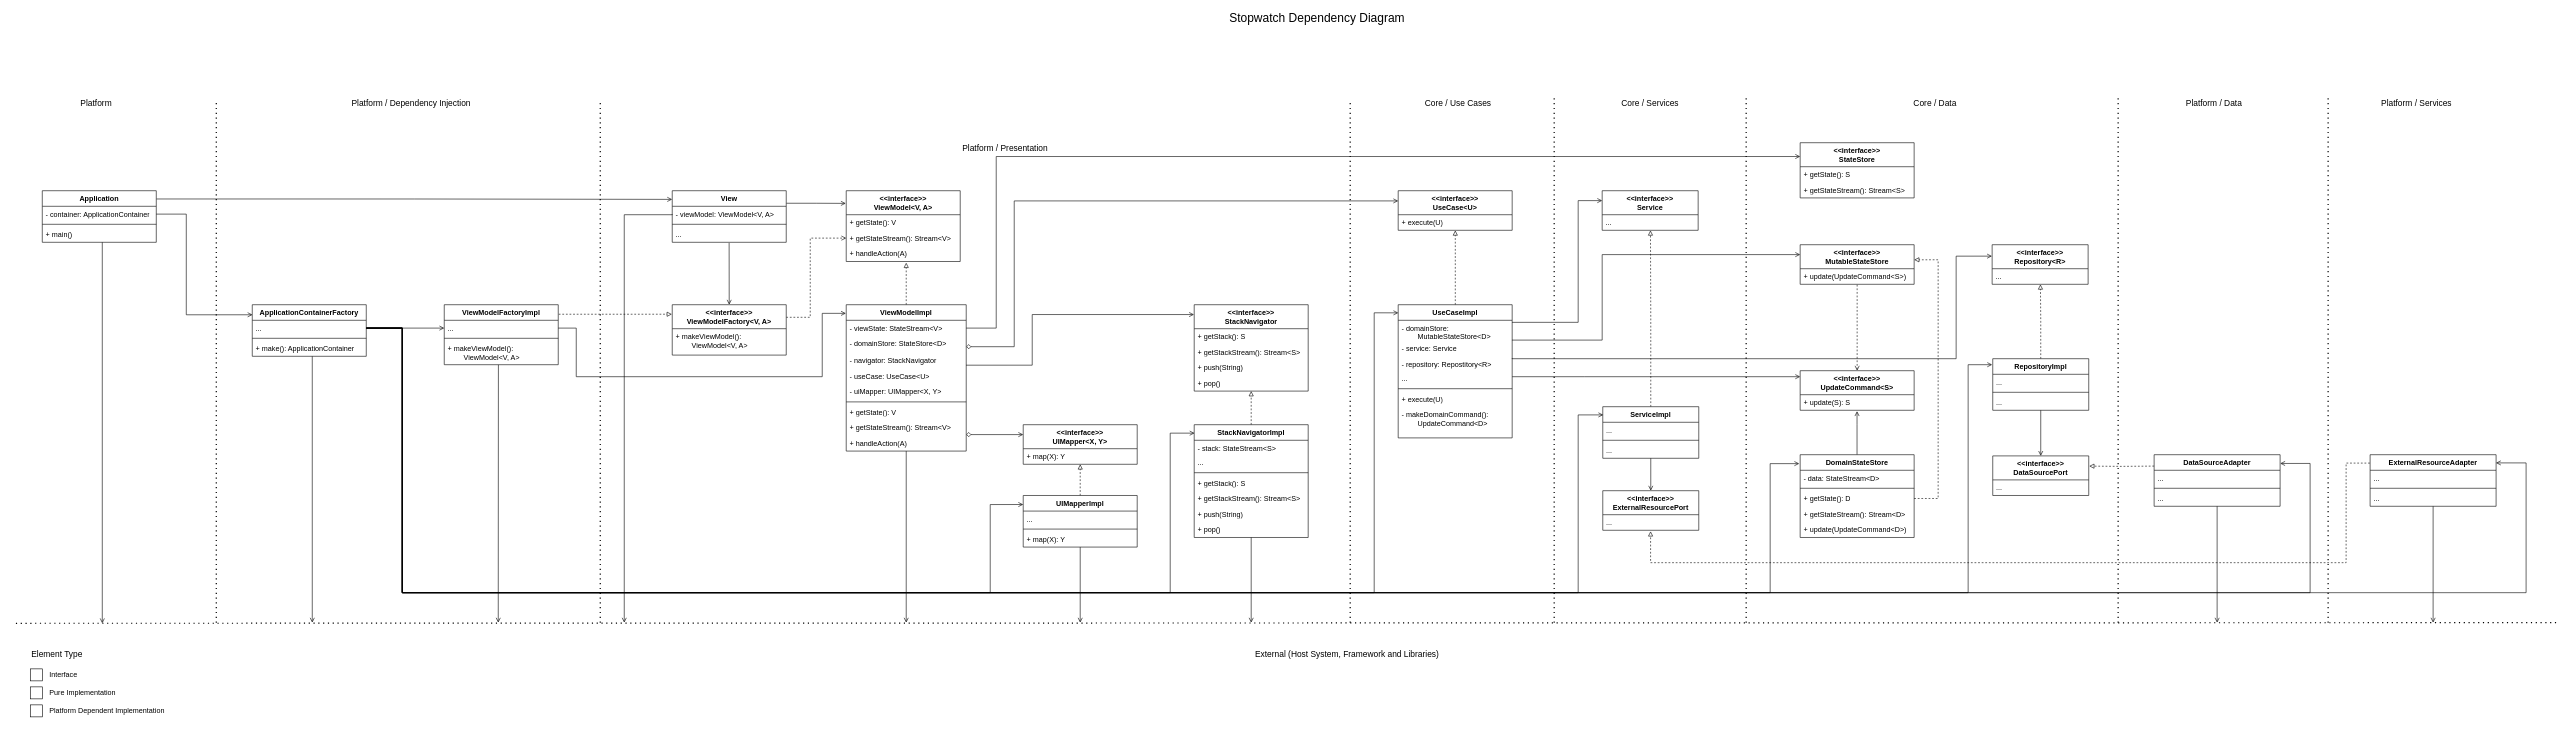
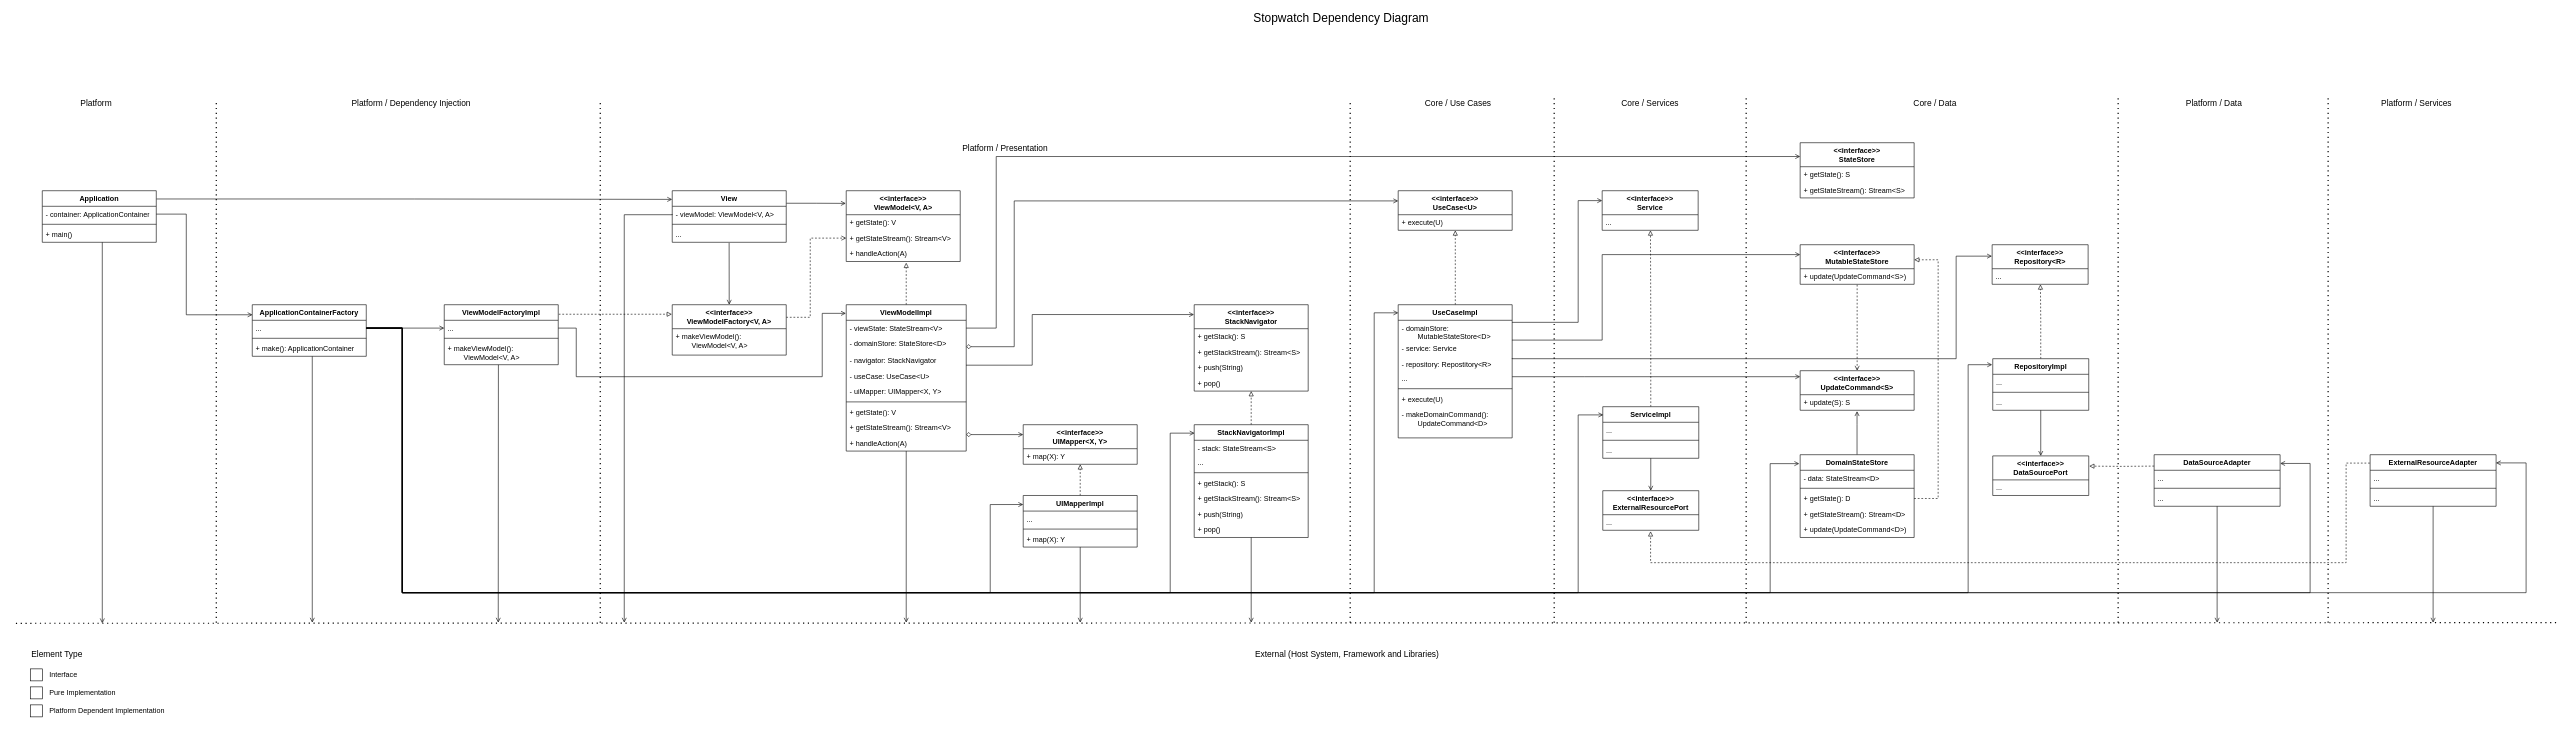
(1317, 17) -> (1341, 17)
